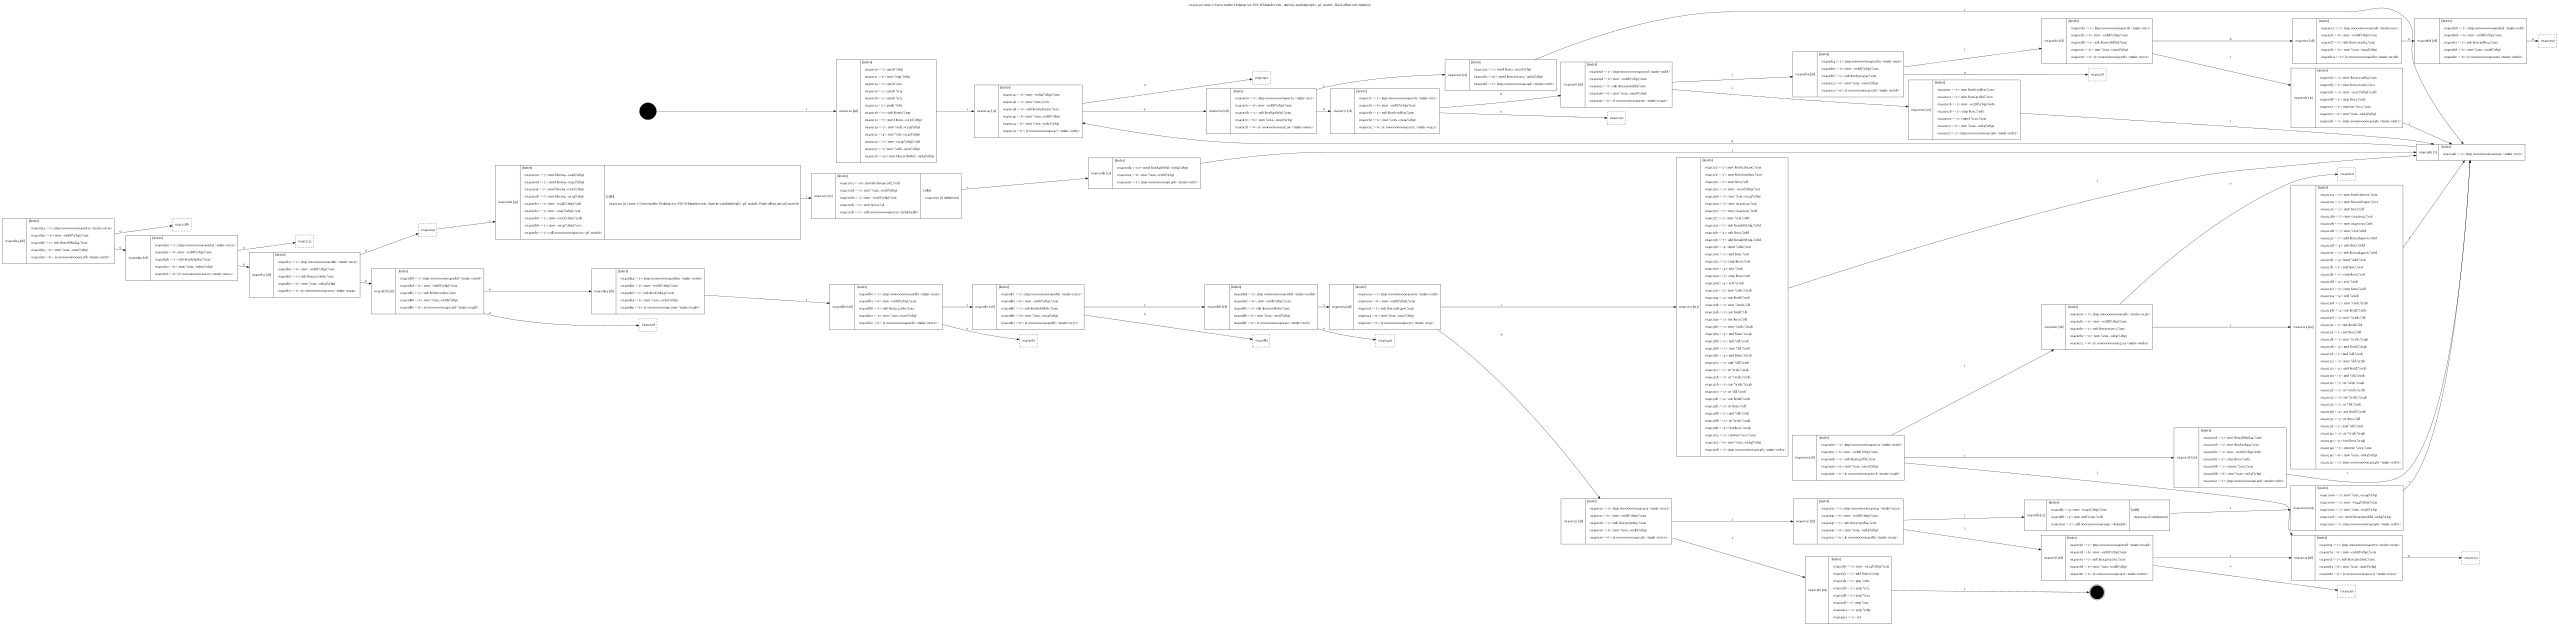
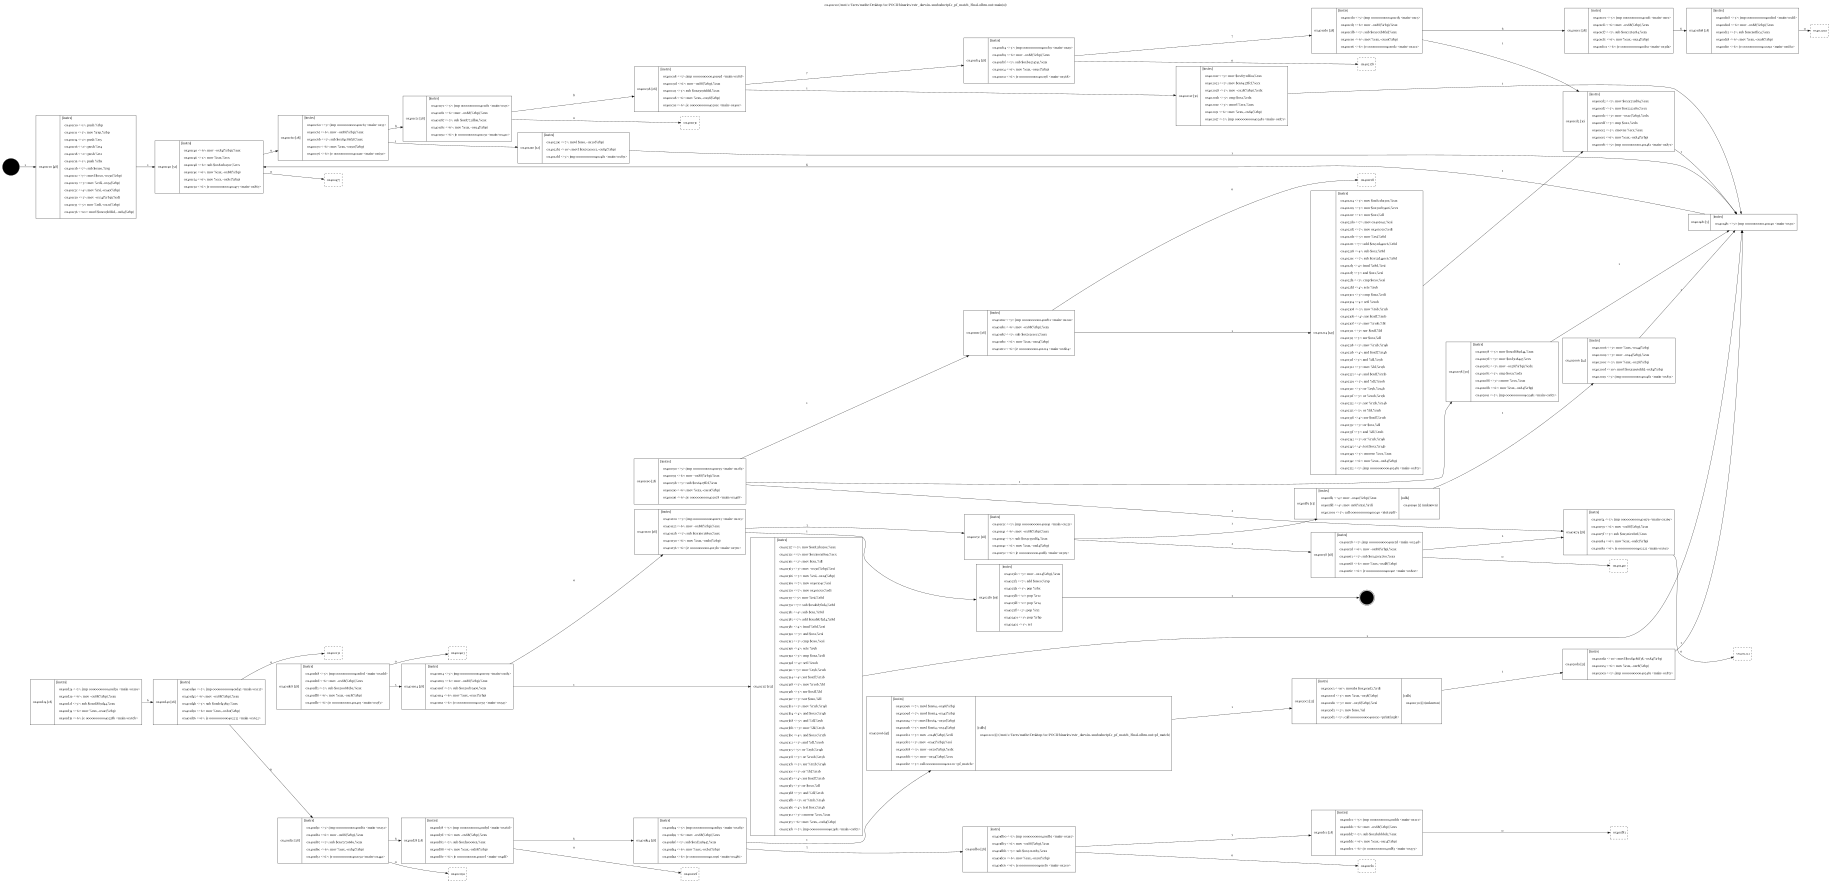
(2433, 205) -> (1502, 219)
(182, 225) -> none
(465, 226) -> (855, 843)
(1143, 307) -> none
